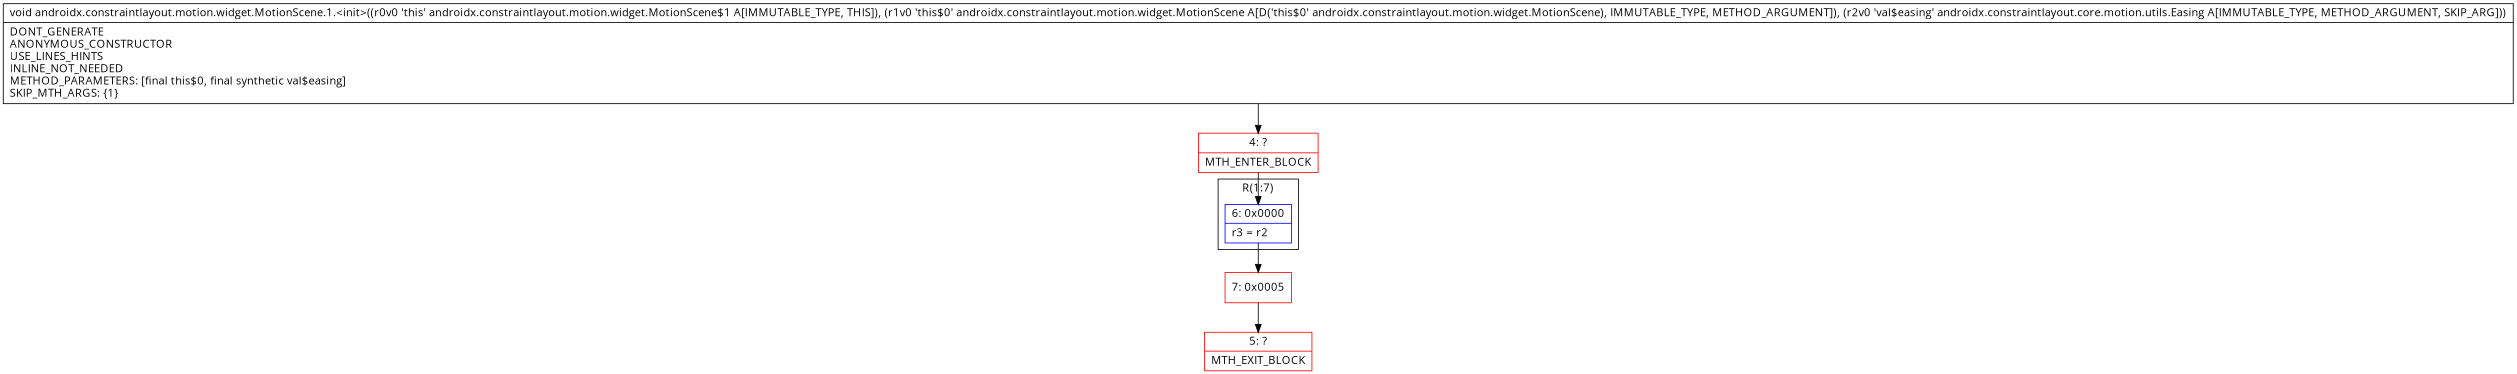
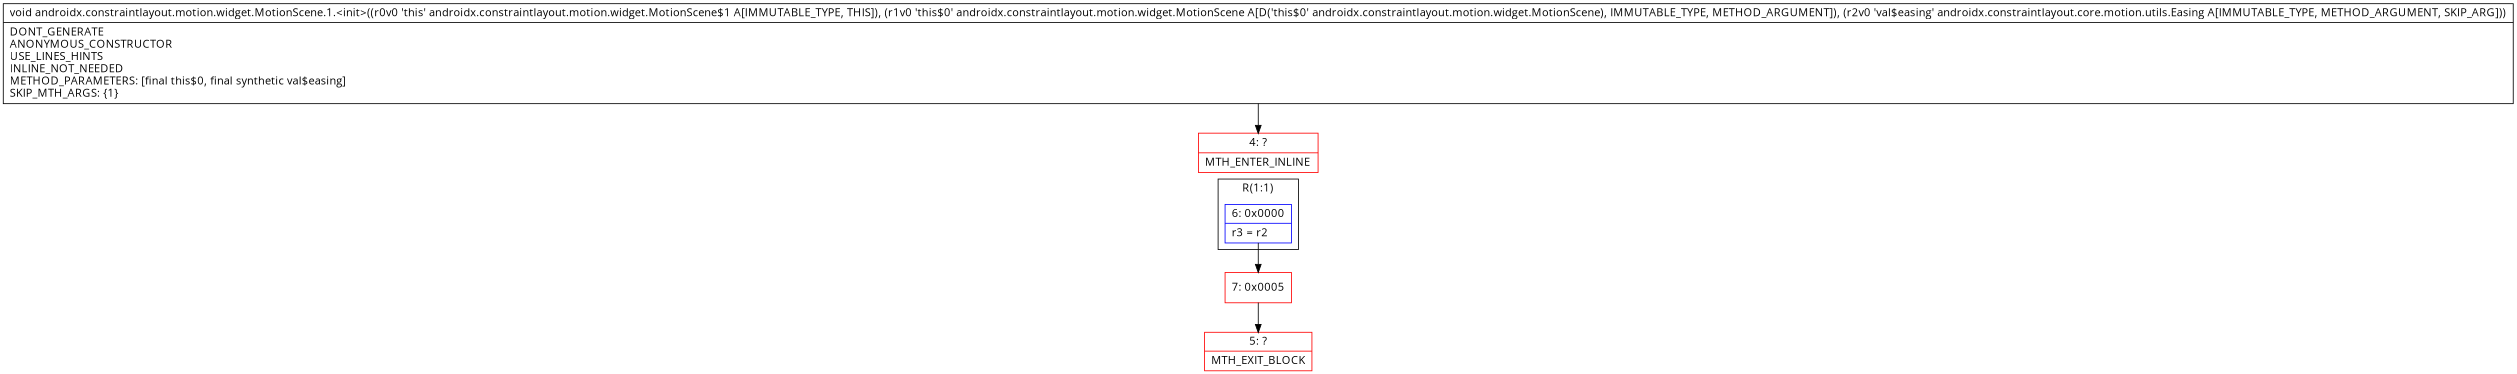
(1258, 162) -> (1258, 162)
(1258, 184) -> none
(1258, 188) -> (1258, 188)
